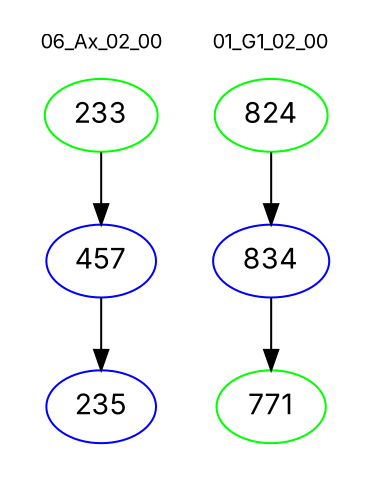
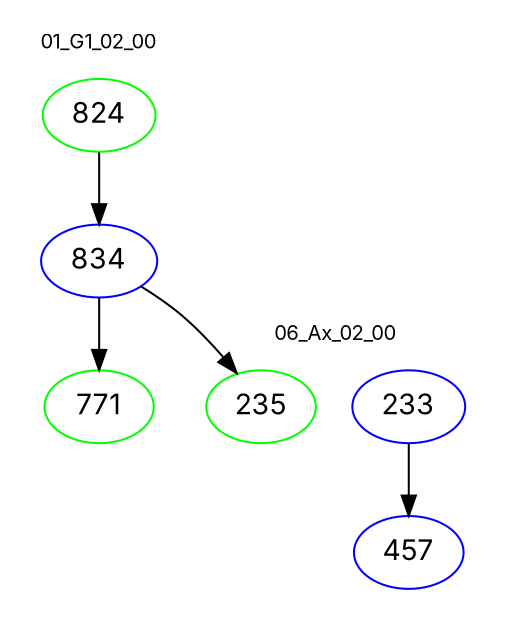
(101, 115) -> (409, 407)
(101, 324) -> (203, 335)
(101, 407) -> (261, 407)
